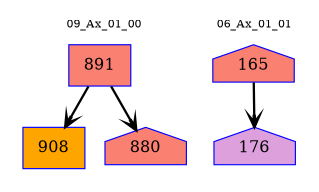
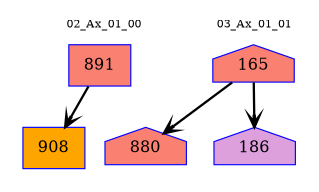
(104, 25) -> (104, 25)
(255, 25) -> (255, 25)
(121, 103) -> (212, 98)
(255, 148) -> (255, 148)
